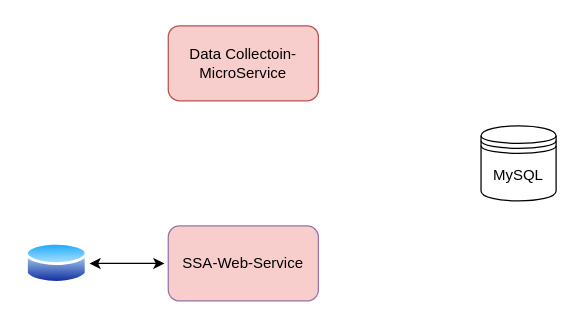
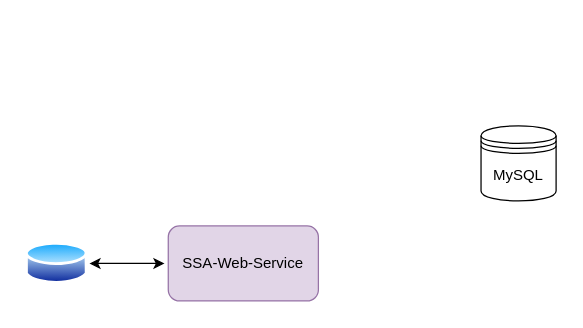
(243, 63) -> none
(243, 263) -> (243, 263)
